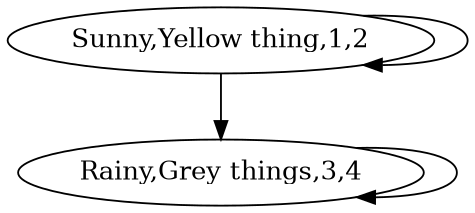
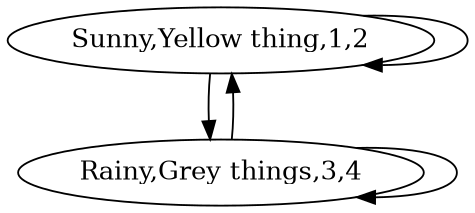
none -> (233, 116)
